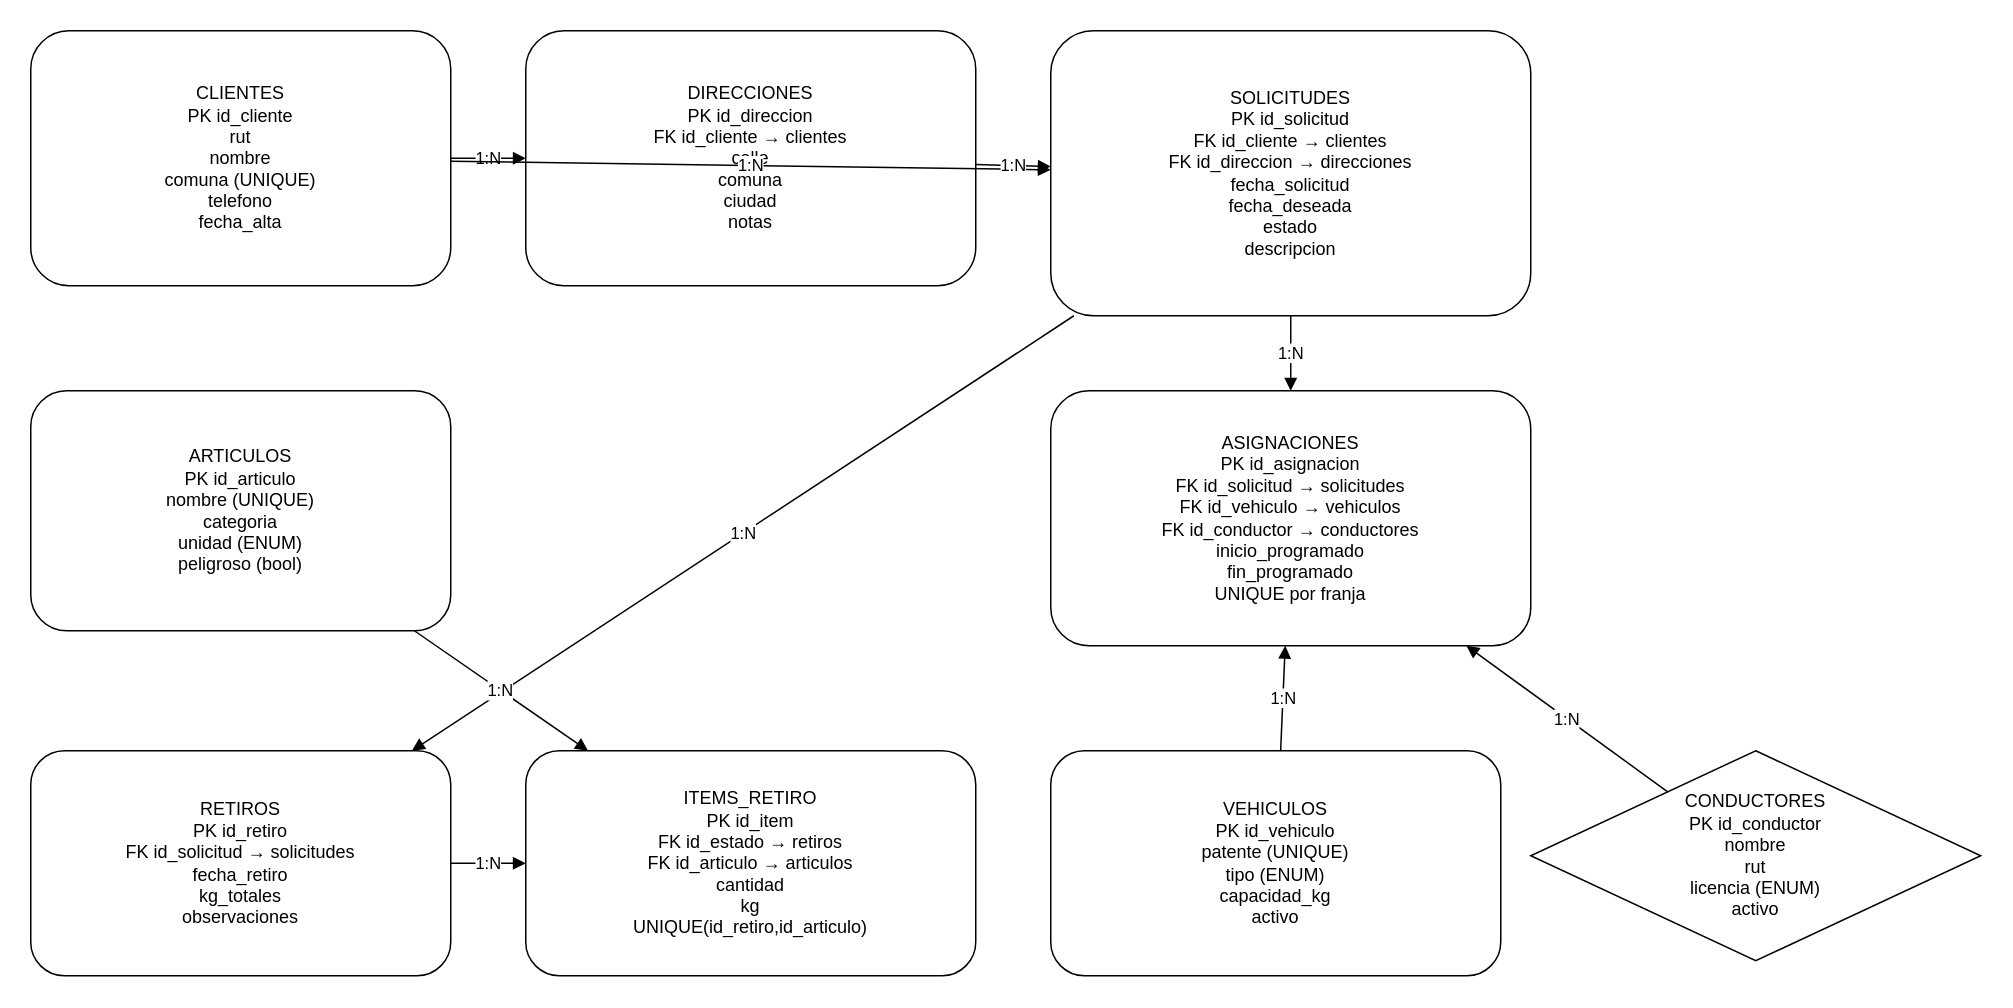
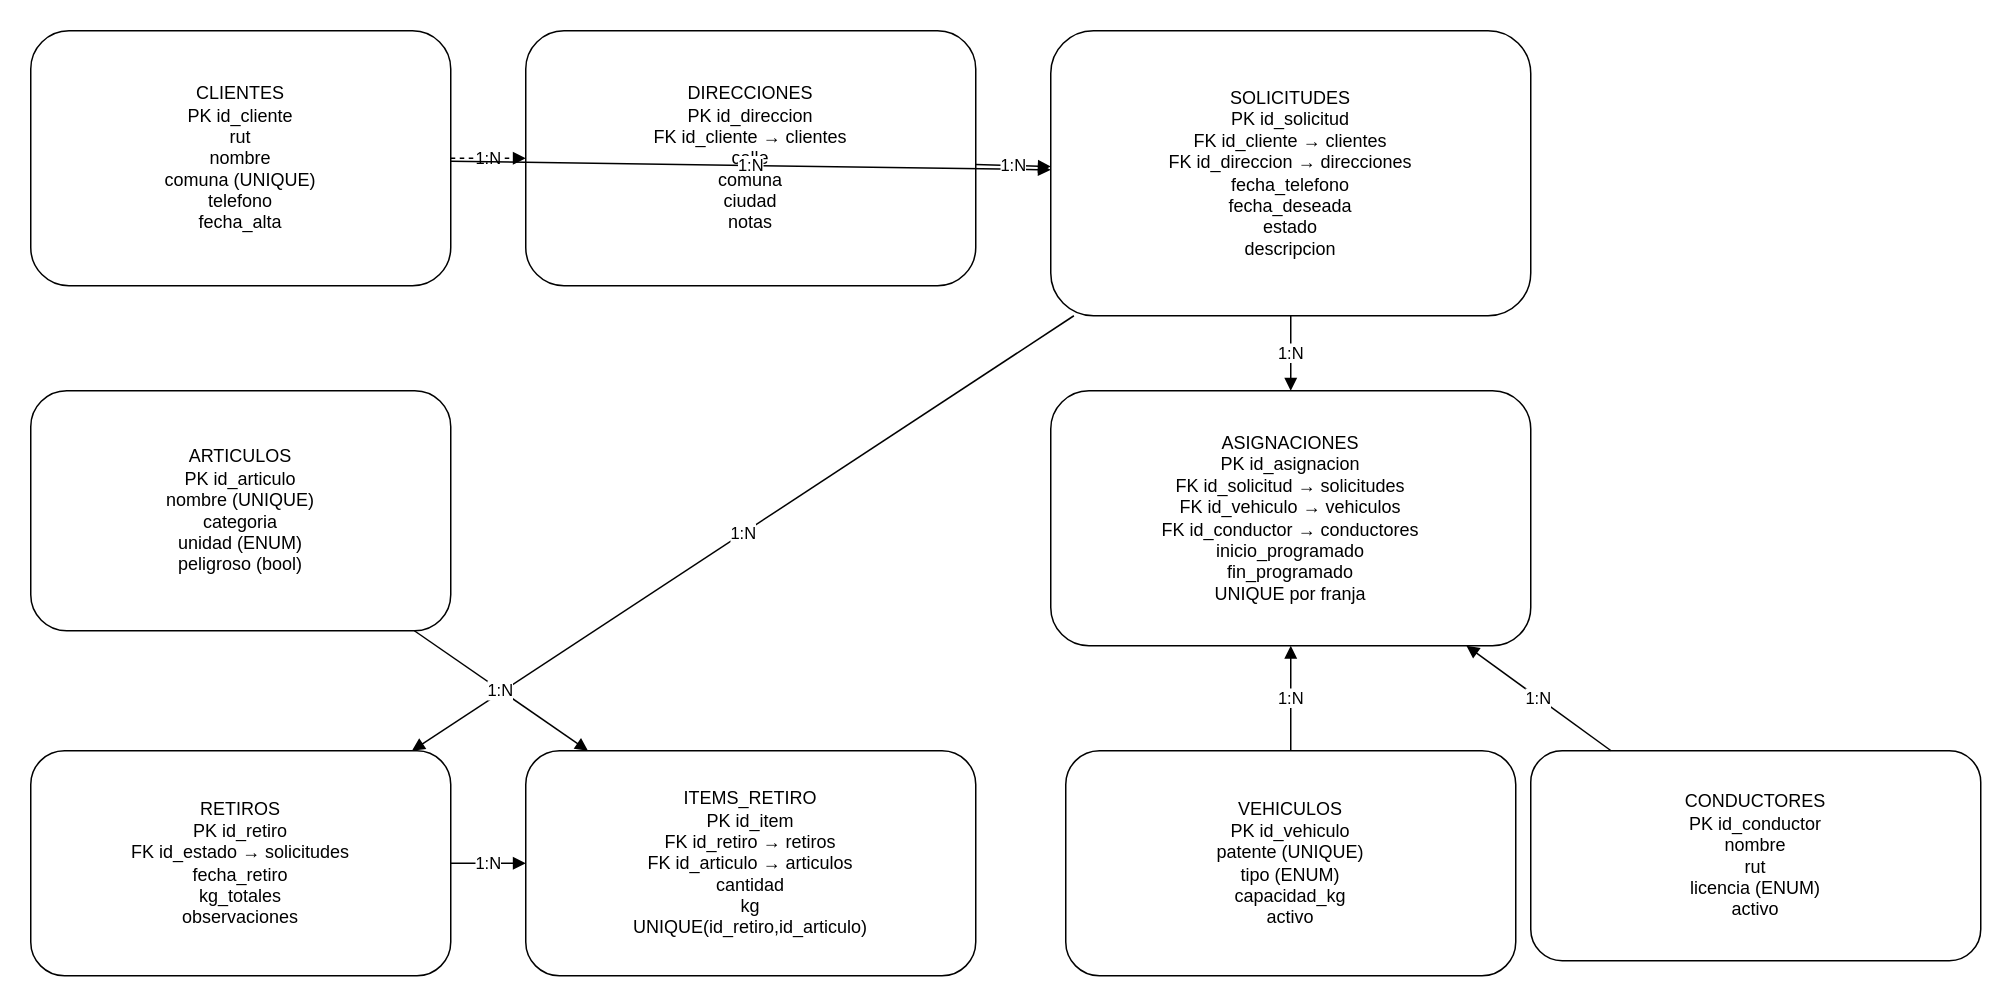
(464, 158) -> (464, 158)
(1291, 173) -> (1291, 173)
(1756, 856) -> (1756, 856)
(241, 863) -> (241, 863)
(751, 863) -> (751, 863)
(1276, 863) -> (1291, 863)
